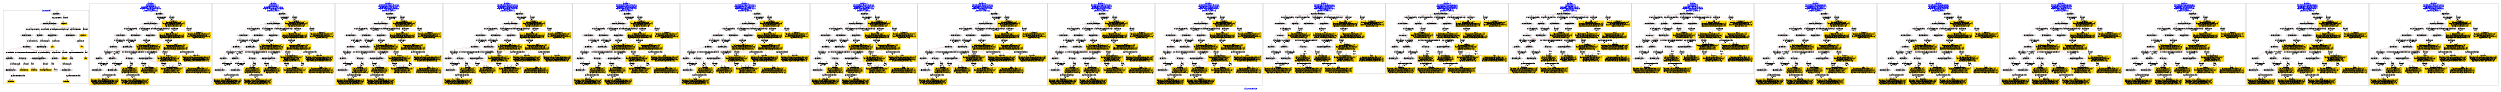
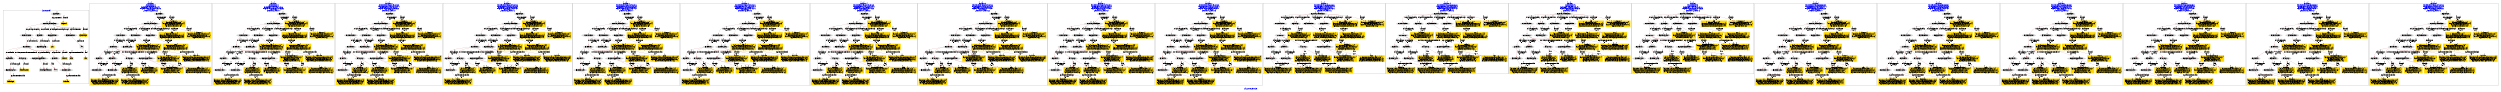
(83, 35) -> (83, 35)
(82, 47) -> (82, 47)
(71, 59) -> (71, 59)
(24, 70) -> (24, 70)
(34, 70) -> none
(46, 70) -> (46, 70)
(11, 82) -> (11, 82)
